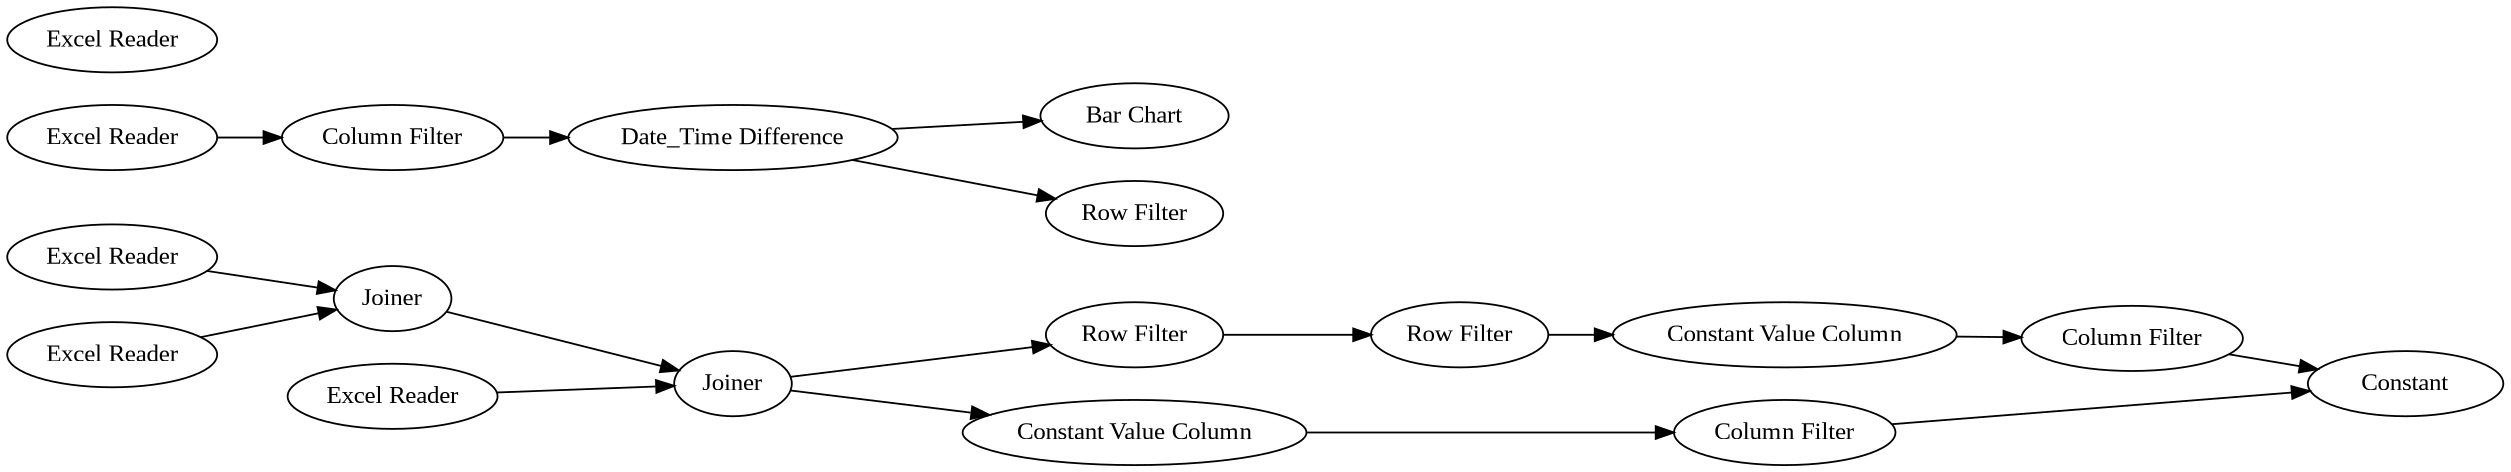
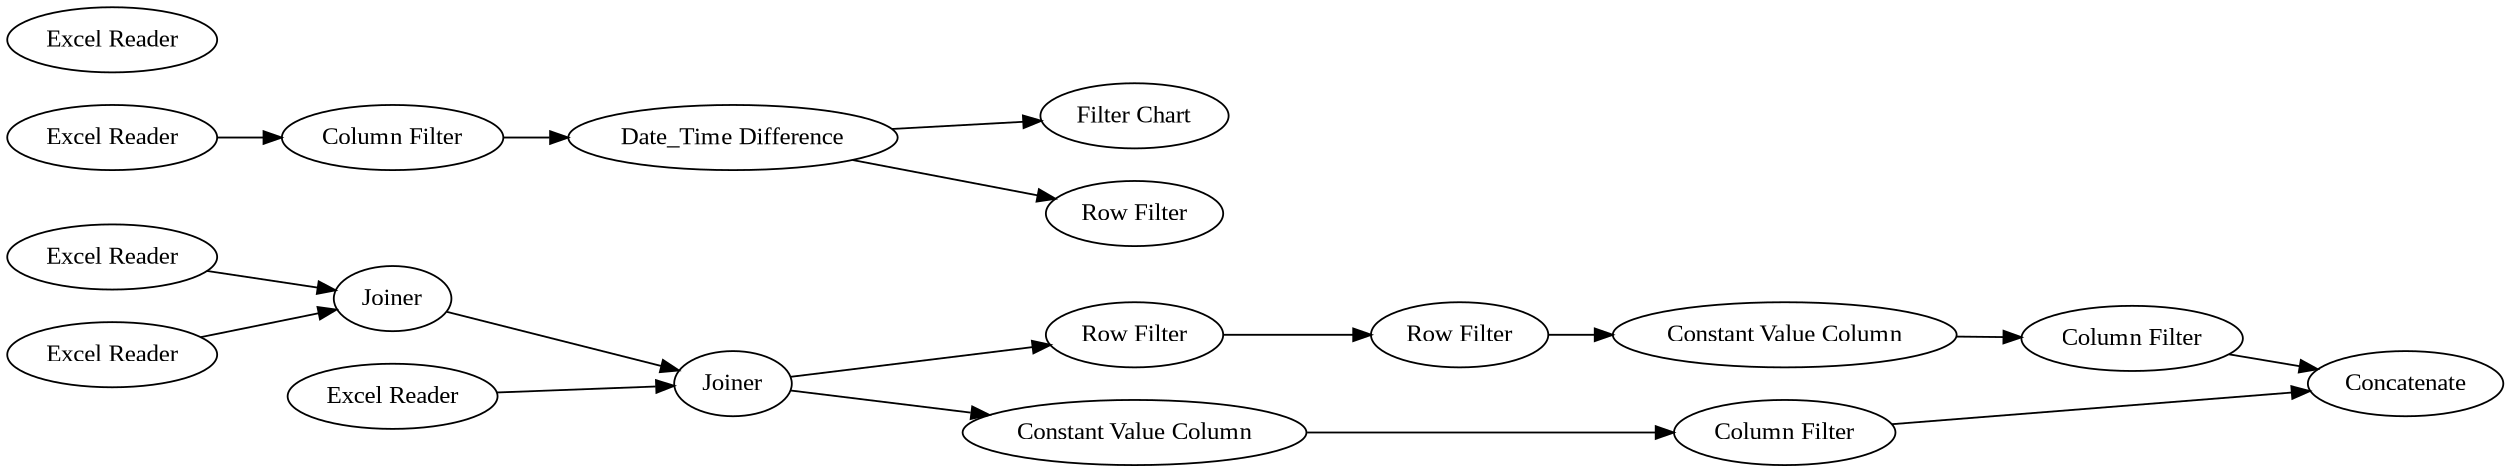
(1135, 116) -> (1135, 116)
(2406, 384) -> (2406, 384)
